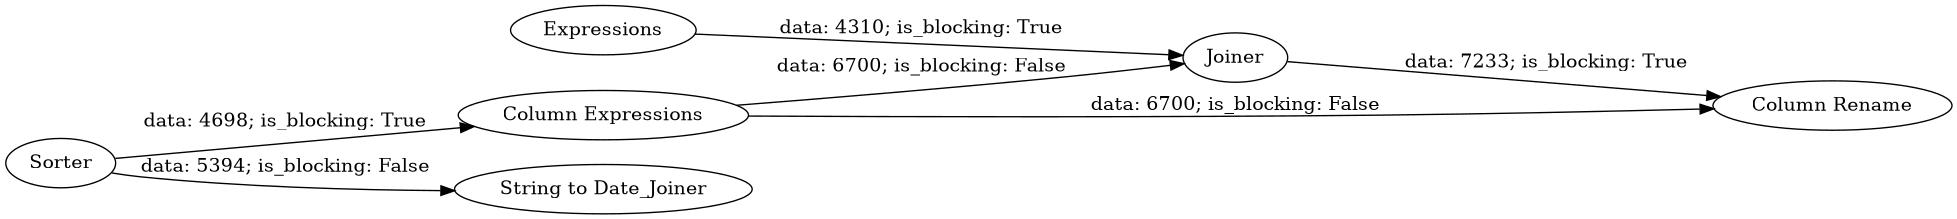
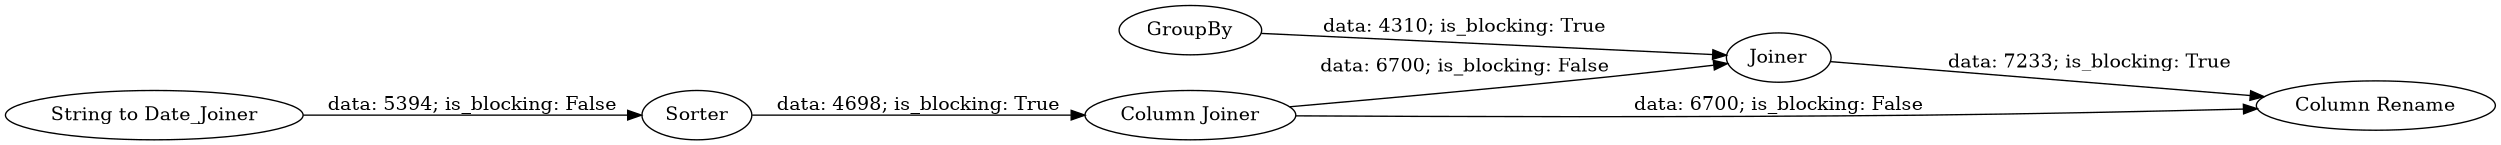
(603, 30) -> (1190, 30)
(603, 115) -> (1190, 115)
(276, 186) -> (465, 115)
